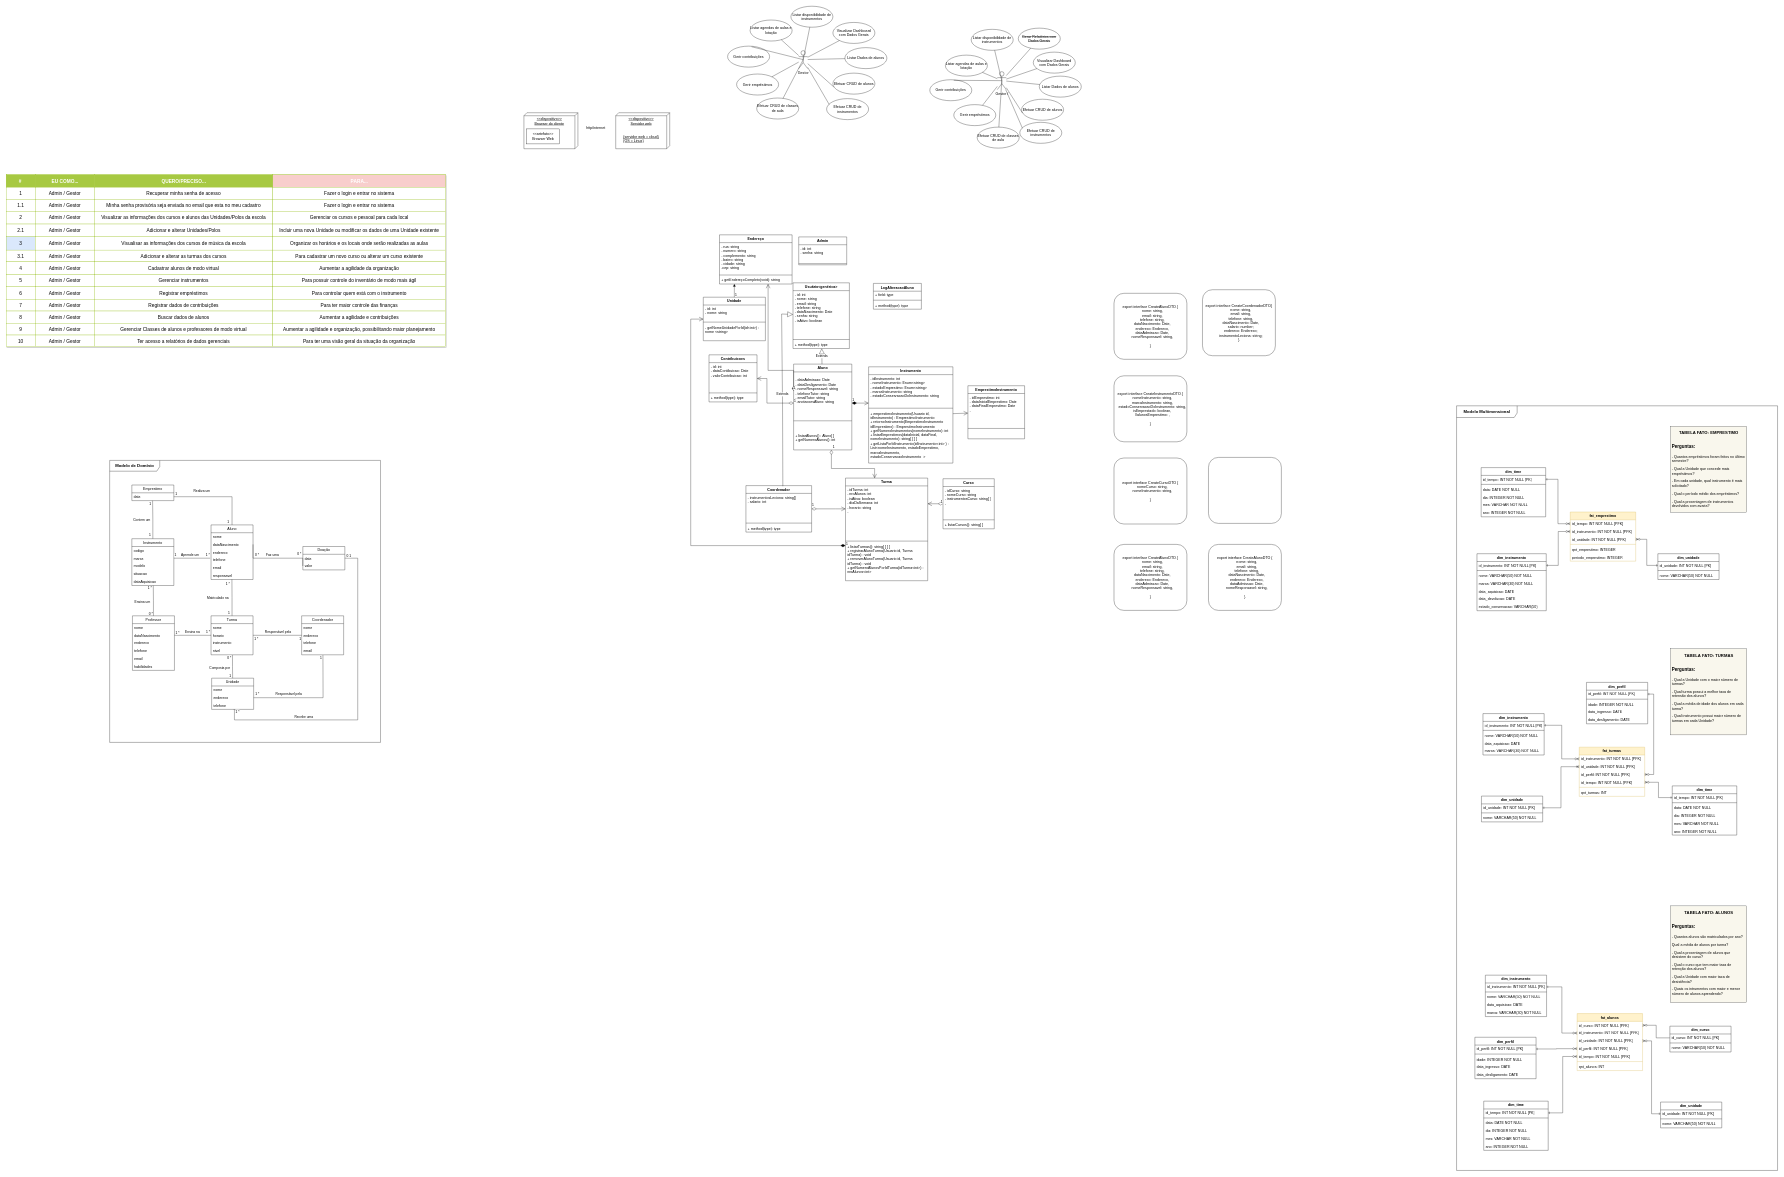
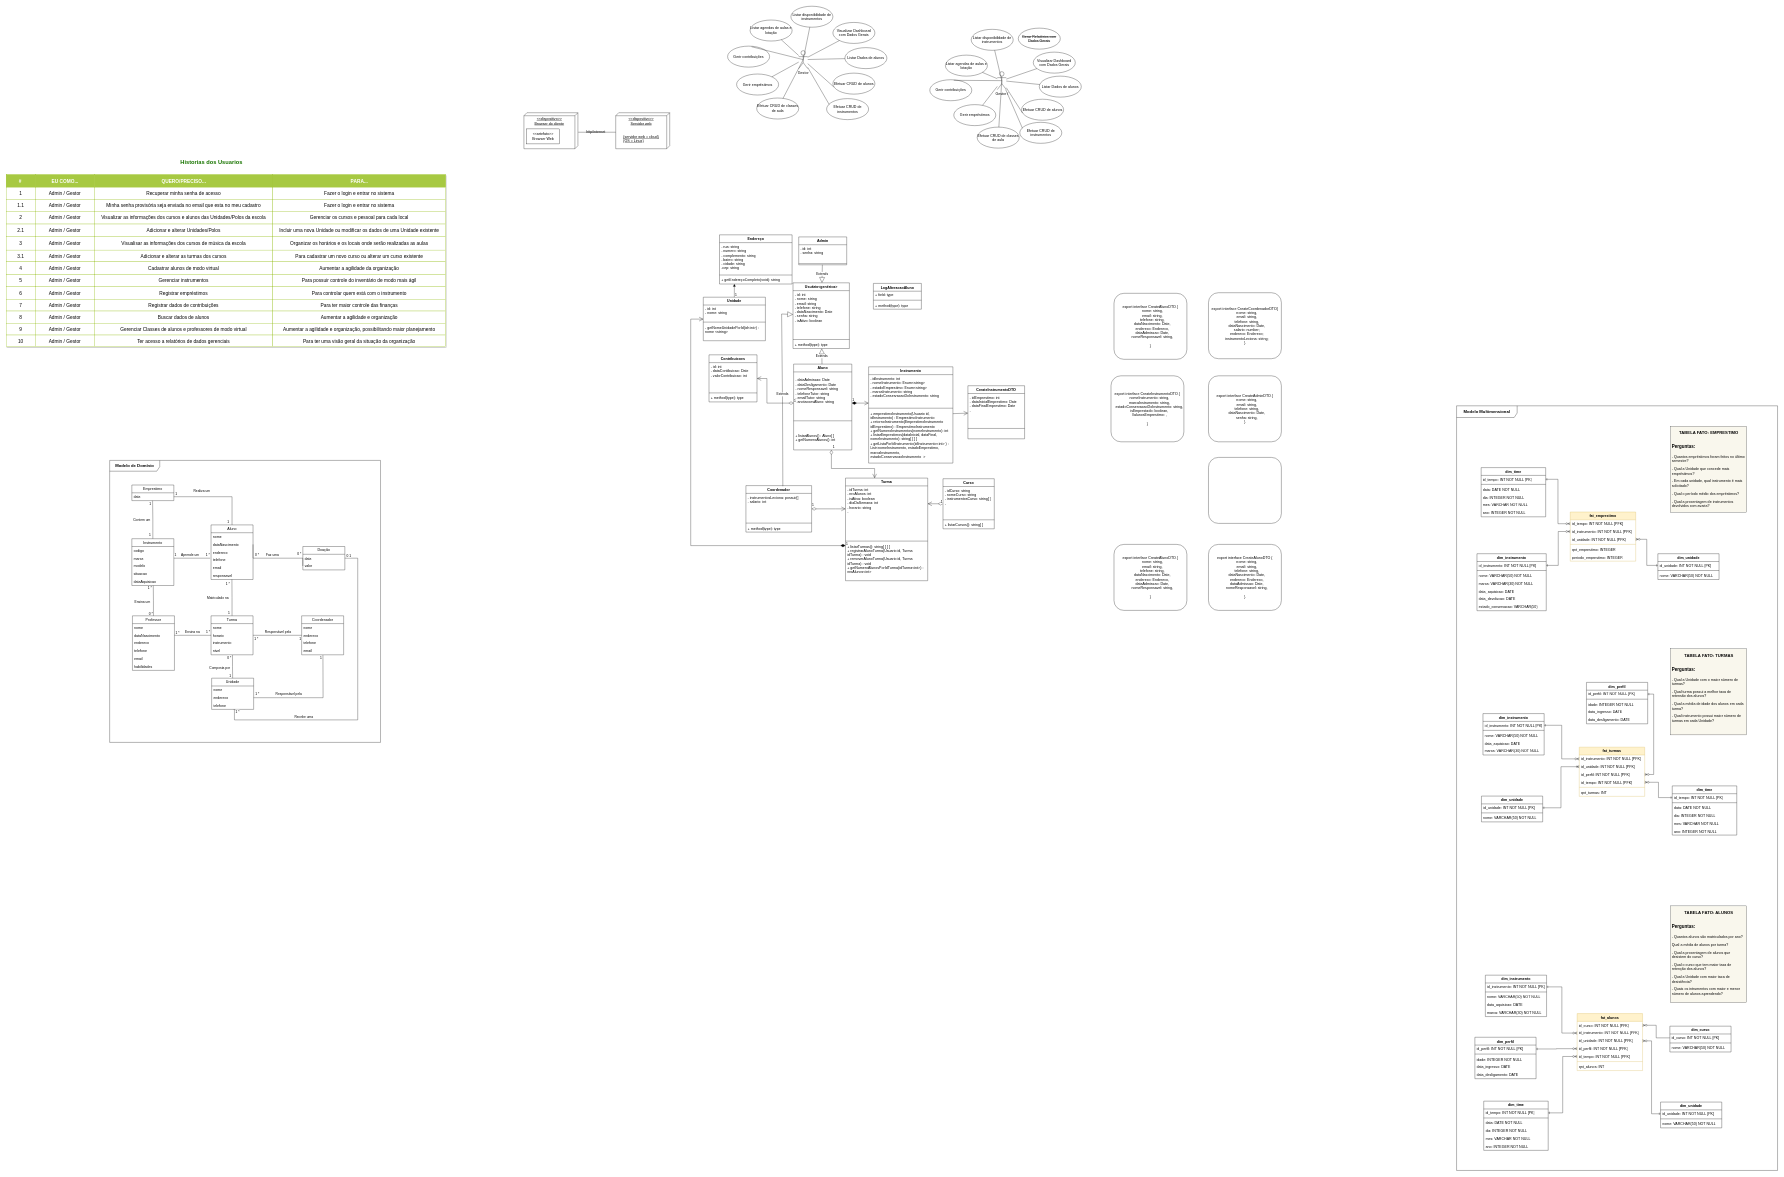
(1019, 62) -> none
(596, 128) -> (596, 132)
none -> (594, 132)
none -> (212, 162)
(359, 181) -> (359, 181)
(21, 243) -> (21, 243)
none -> (822, 271)
(359, 317) -> (359, 317)
(1239, 323) -> (1245, 326)
(779, 370) -> none
(996, 390) -> (996, 390)
(1151, 409) -> (1148, 409)
none -> (1245, 409)
(1151, 491) -> none
(776, 500) -> (777, 500)
